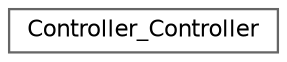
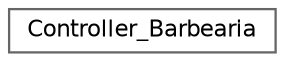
(144, 31) -> (142, 31)
